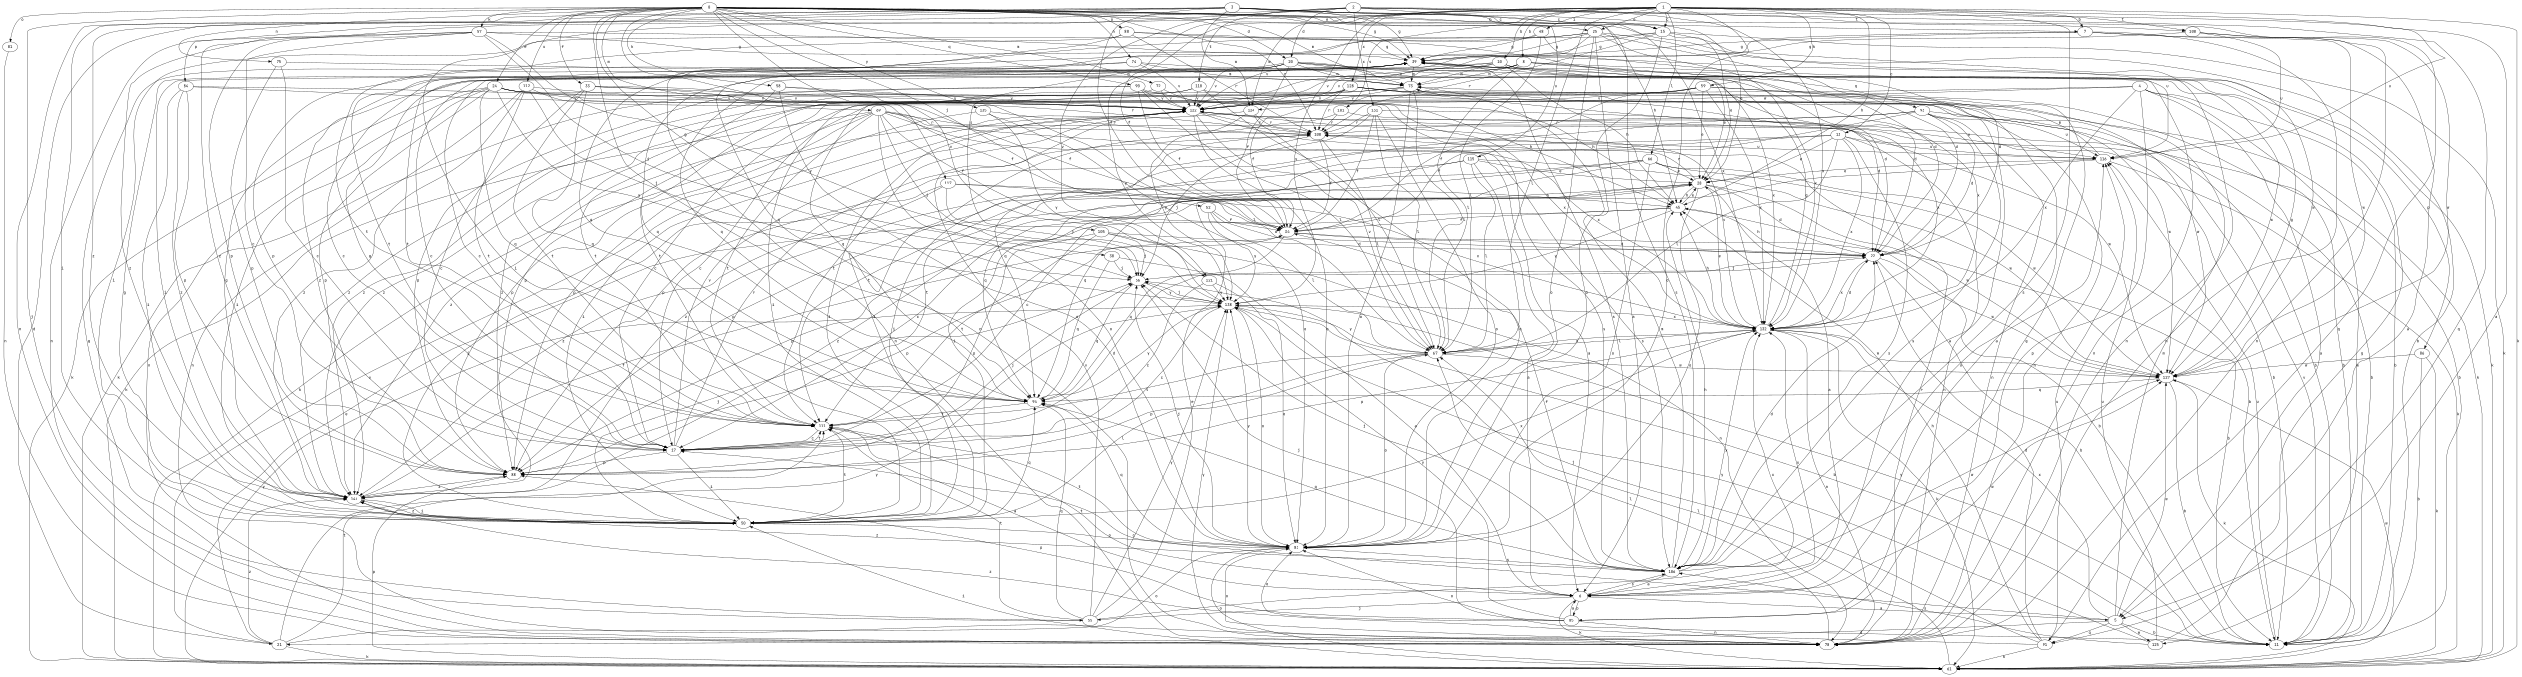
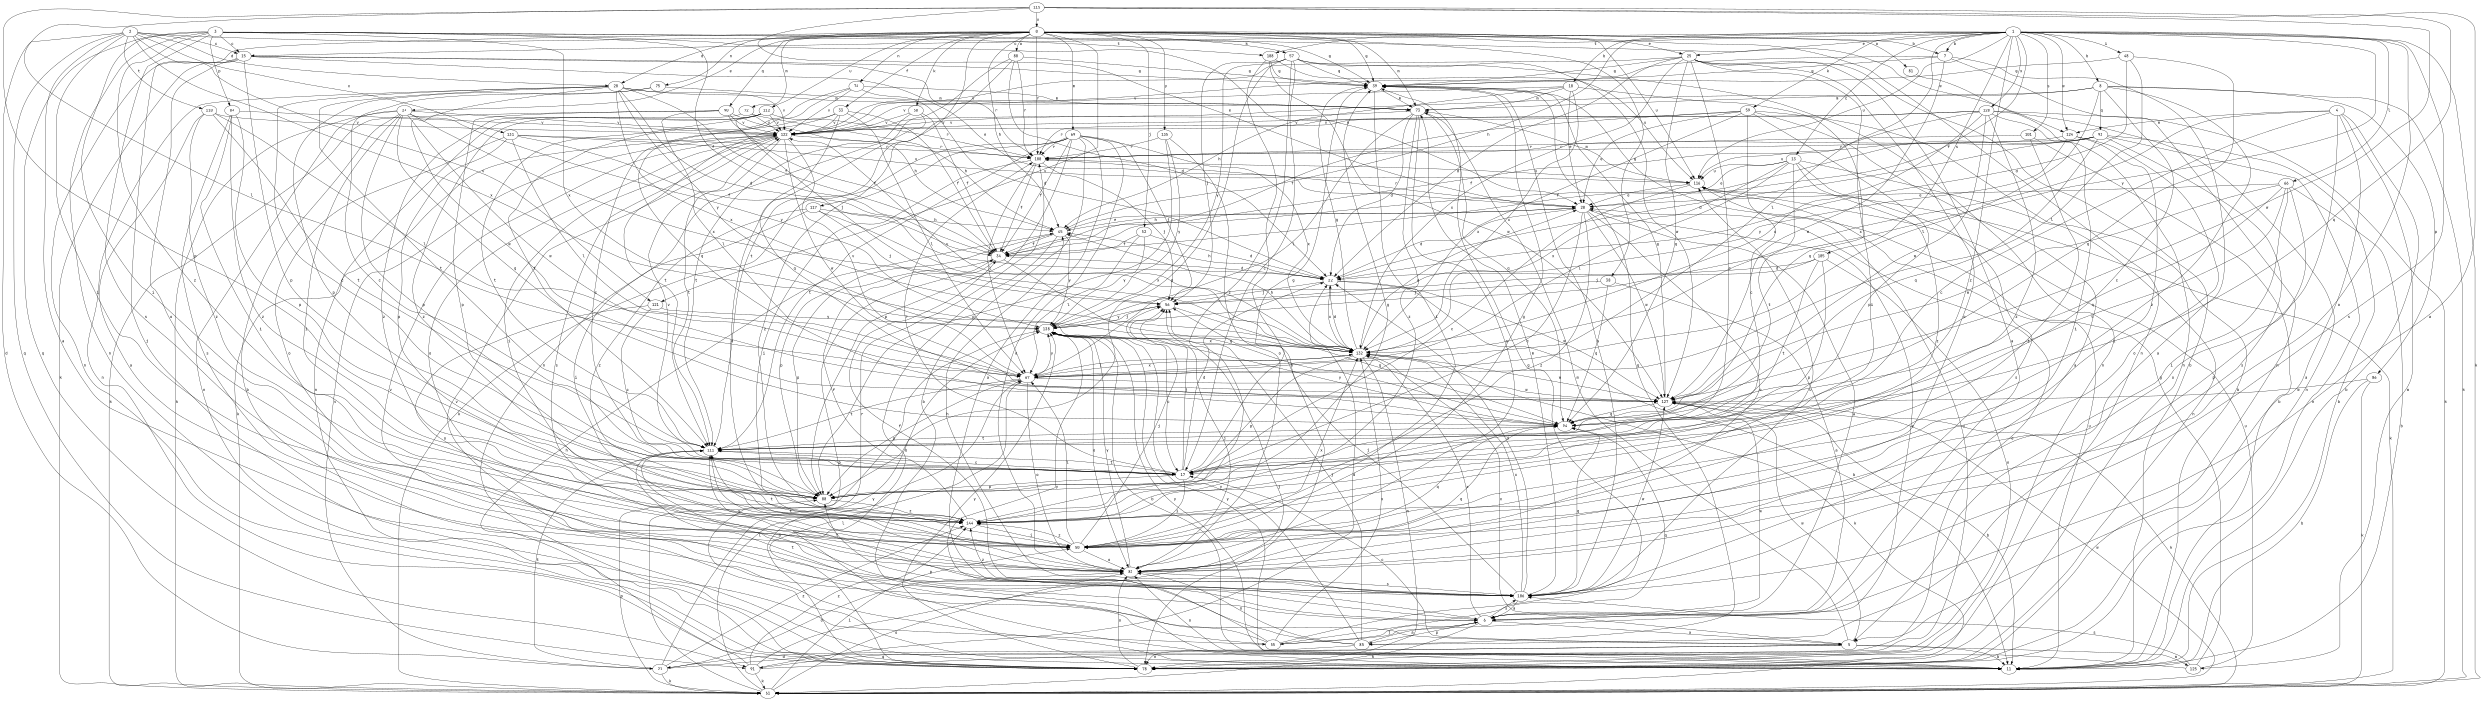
(1218, 14) -> (1037, 18)
(433, 116) -> (1689, 413)
